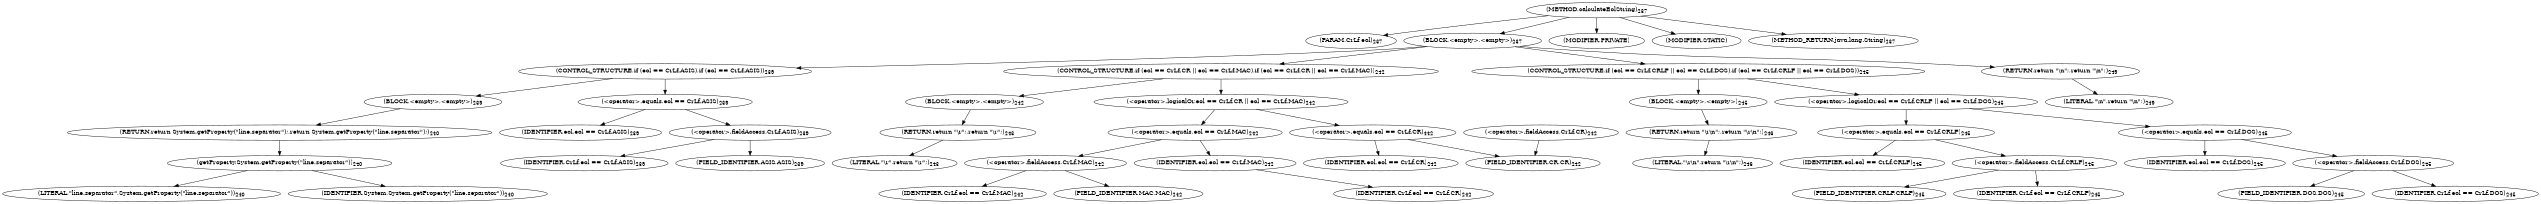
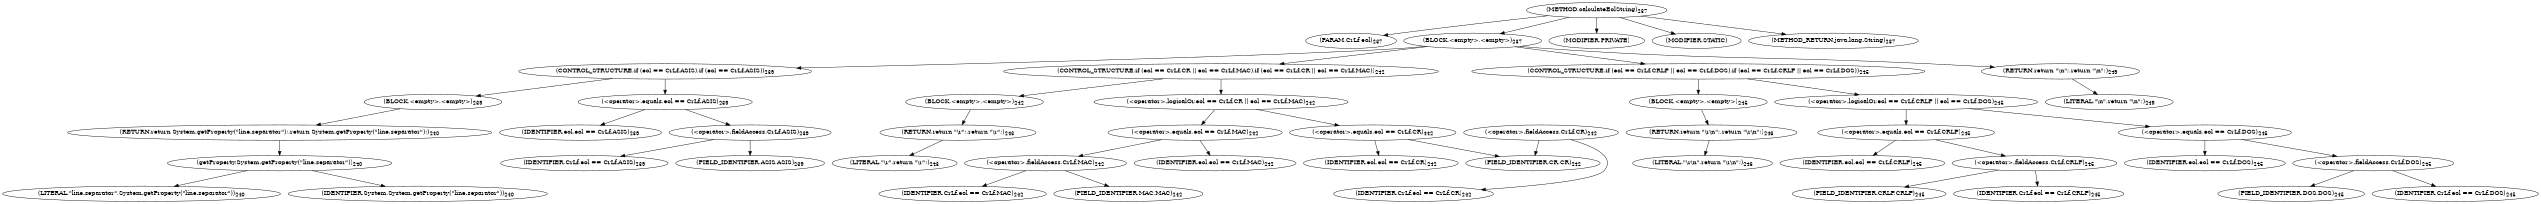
(1312, 178) -> (1573, 180)
